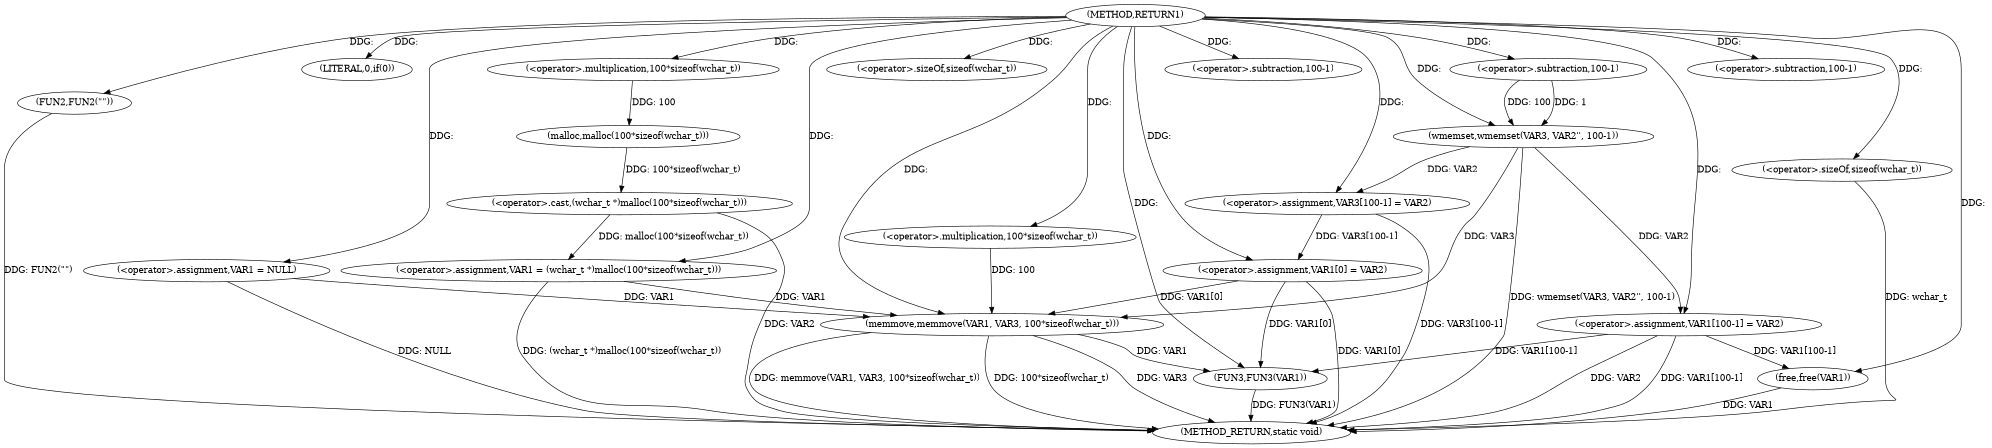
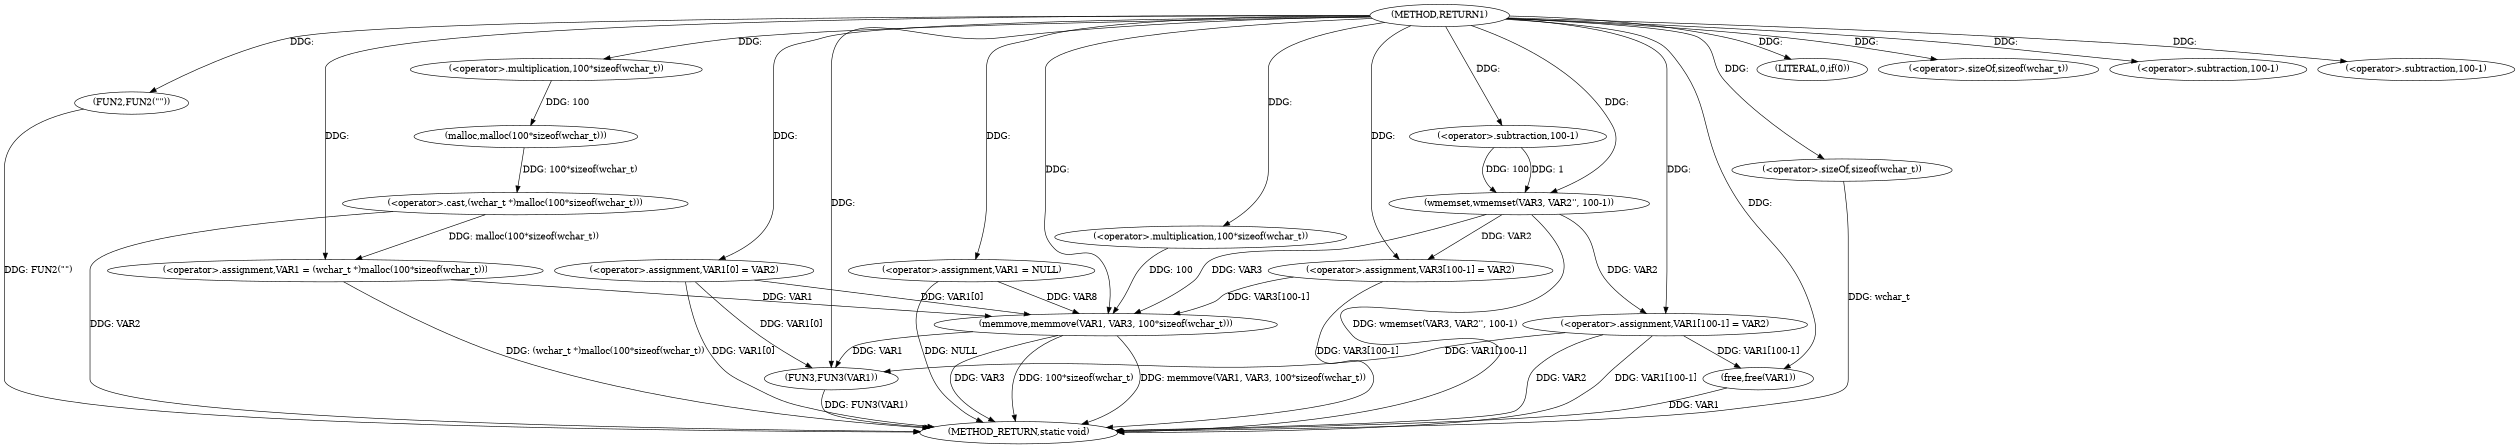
(1311, 234) -> (1235, 290)
(649, 298) -> (1072, 298)
